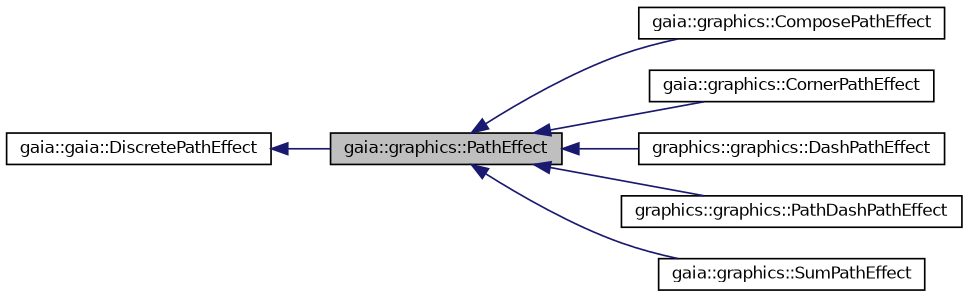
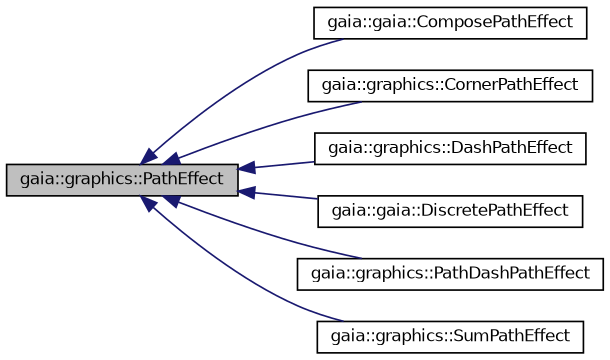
(792, 23) -> (450, 23)
(309, 149) -> (286, 196)
(792, 149) -> (450, 149)
(792, 212) -> (450, 274)
